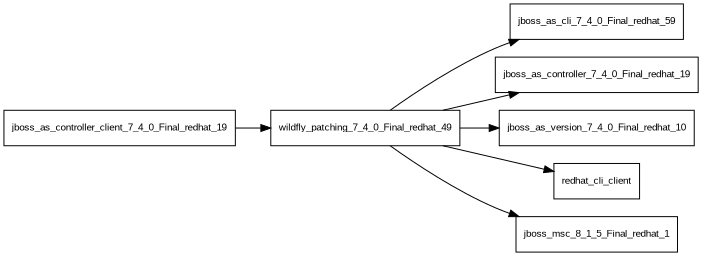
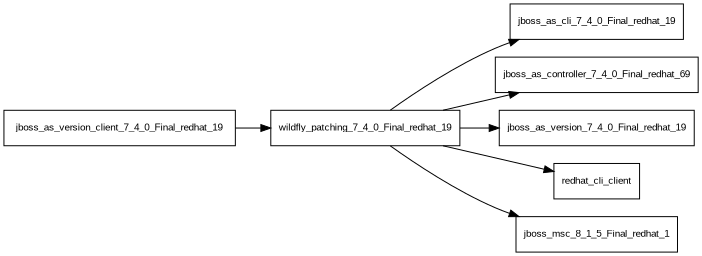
(597, 22) -> (597, 22)
(597, 75) -> (597, 75)
(120, 128) -> (120, 128)
(365, 128) -> (365, 128)
(597, 128) -> (597, 128)
